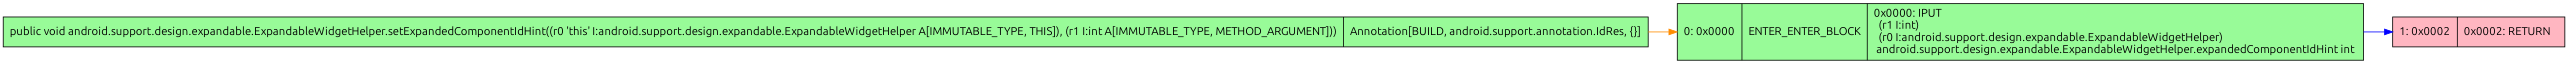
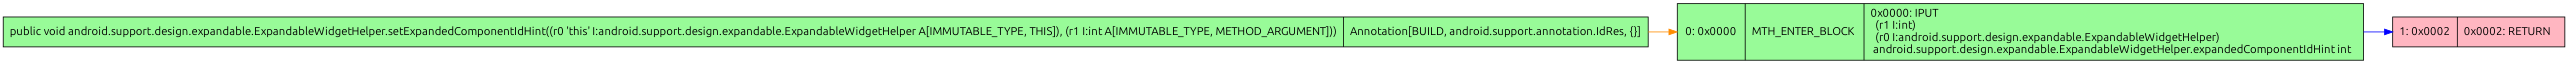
(1805, 32) -> (1803, 32)
